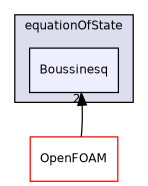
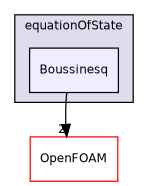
(82, 121) -> (66, 110)
